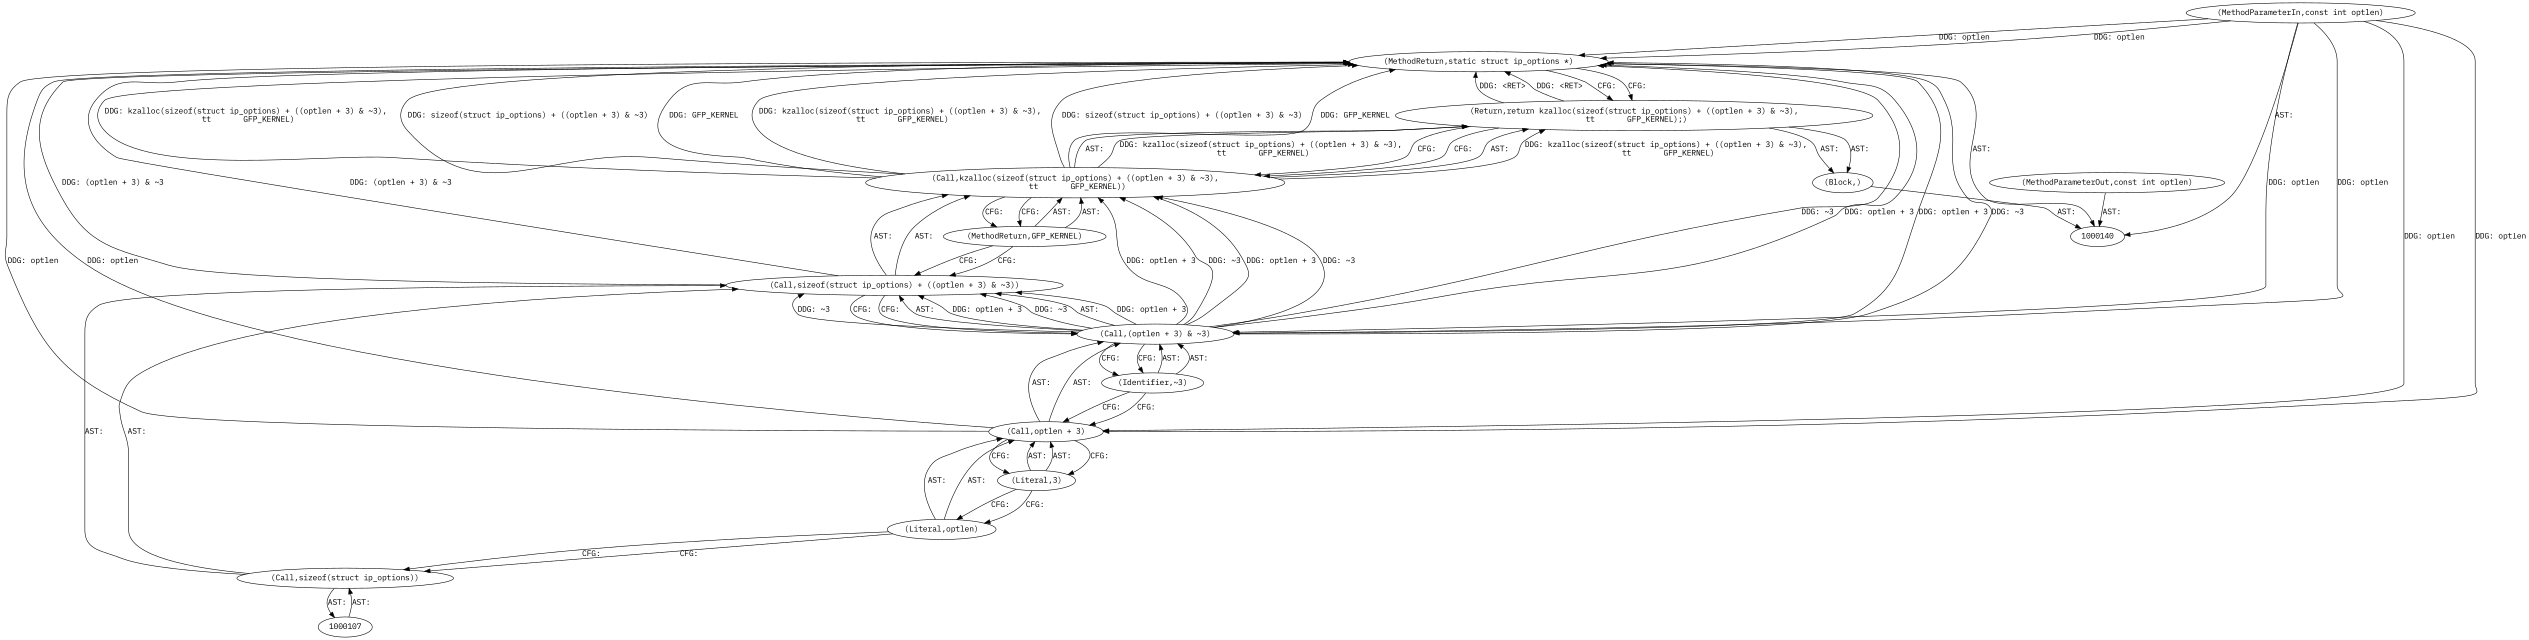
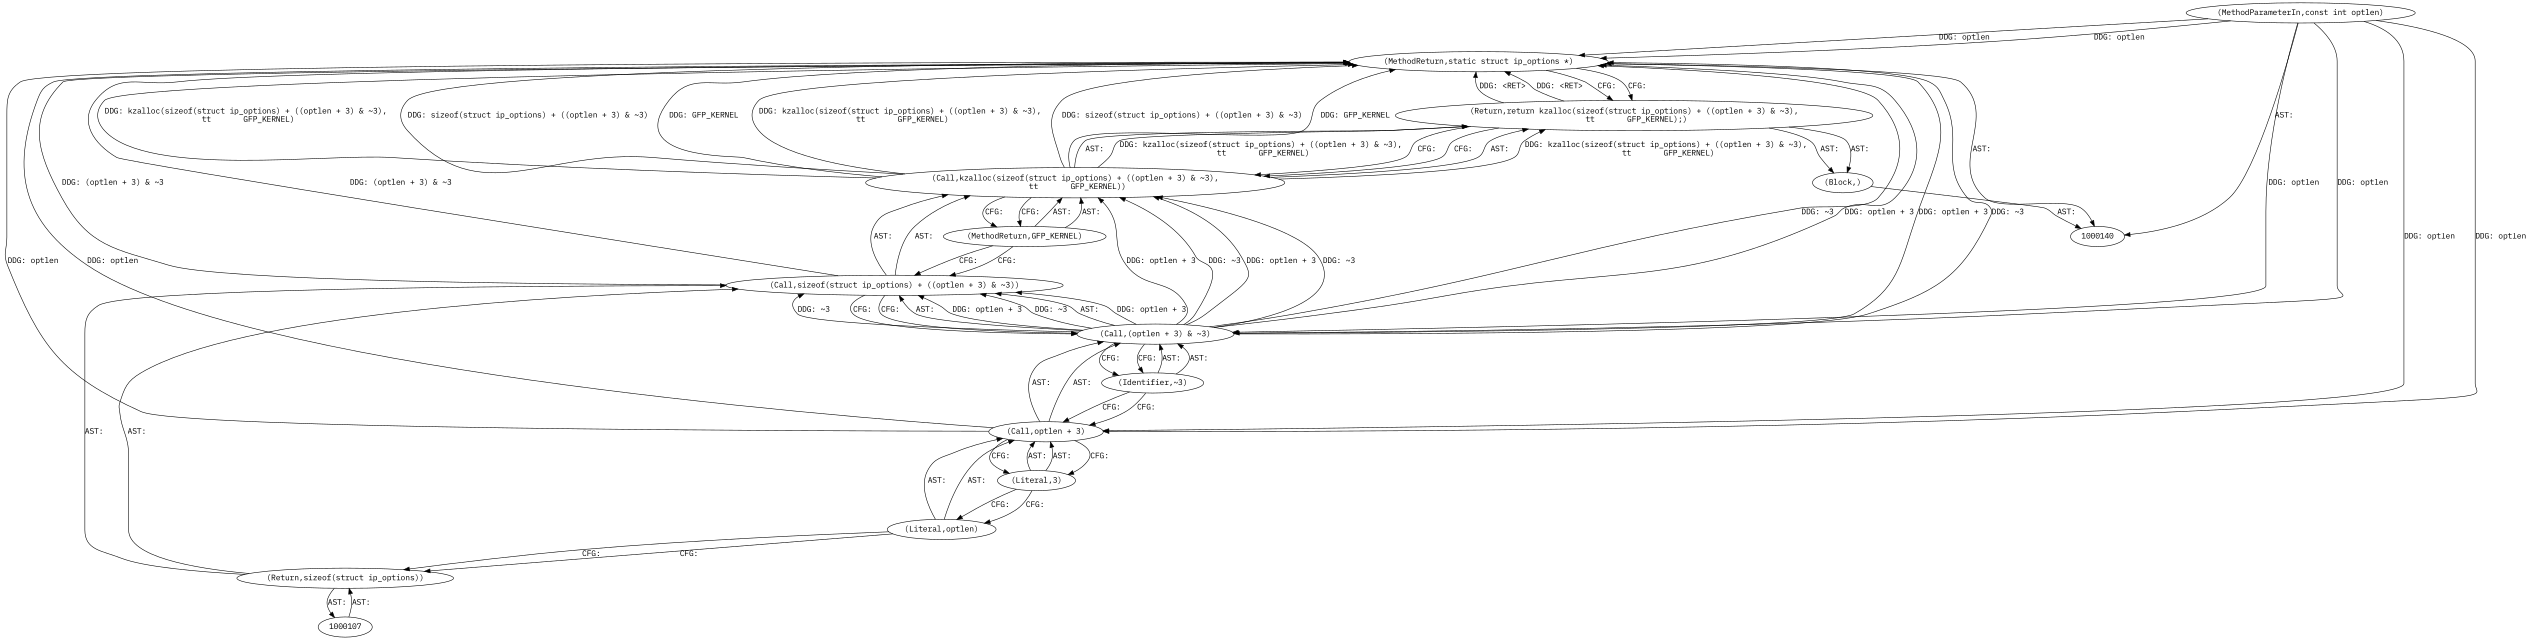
(2107, 183) -> none
(345, 578) -> (345, 578)
